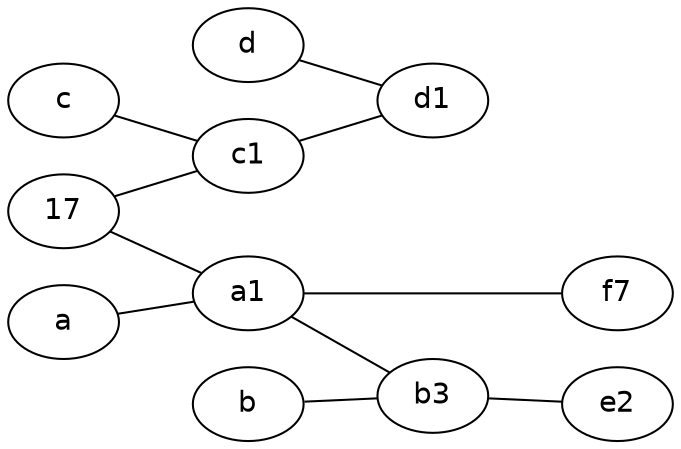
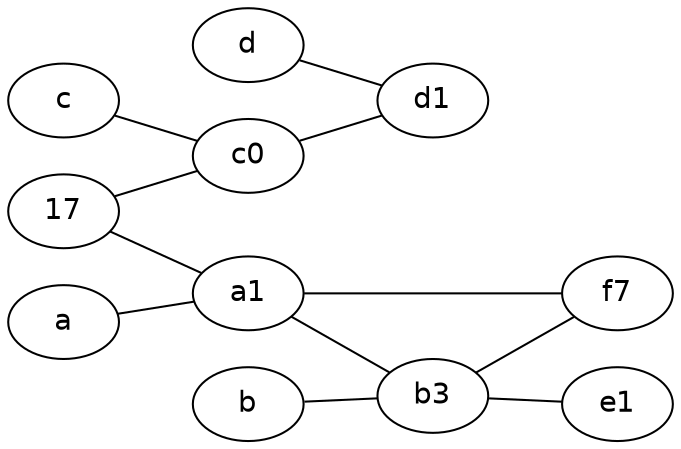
(248, 156) -> (248, 156)
none -> (525, 345)
(617, 404) -> (617, 404)
